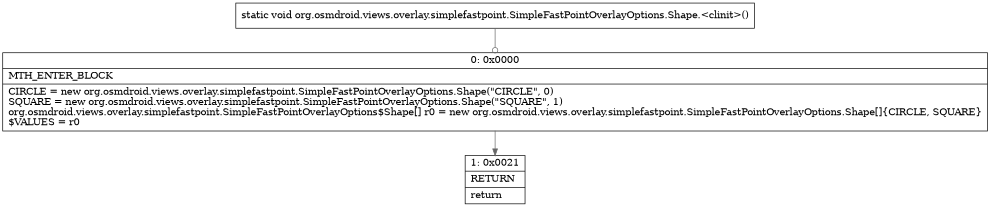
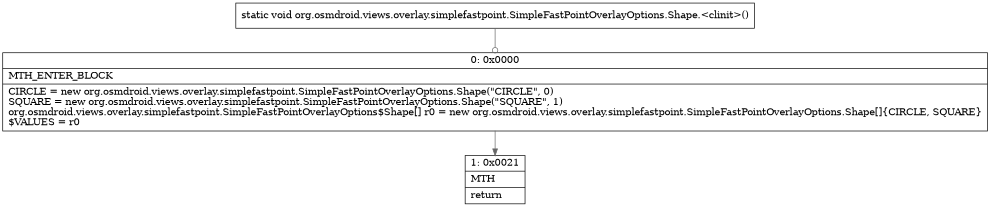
(493, 179) -> (483, 179)
